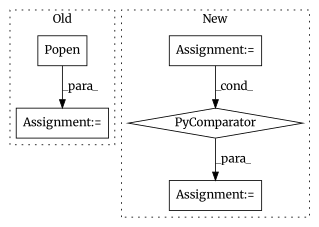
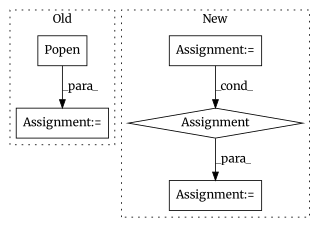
(215, 123) -> (215, 123)
